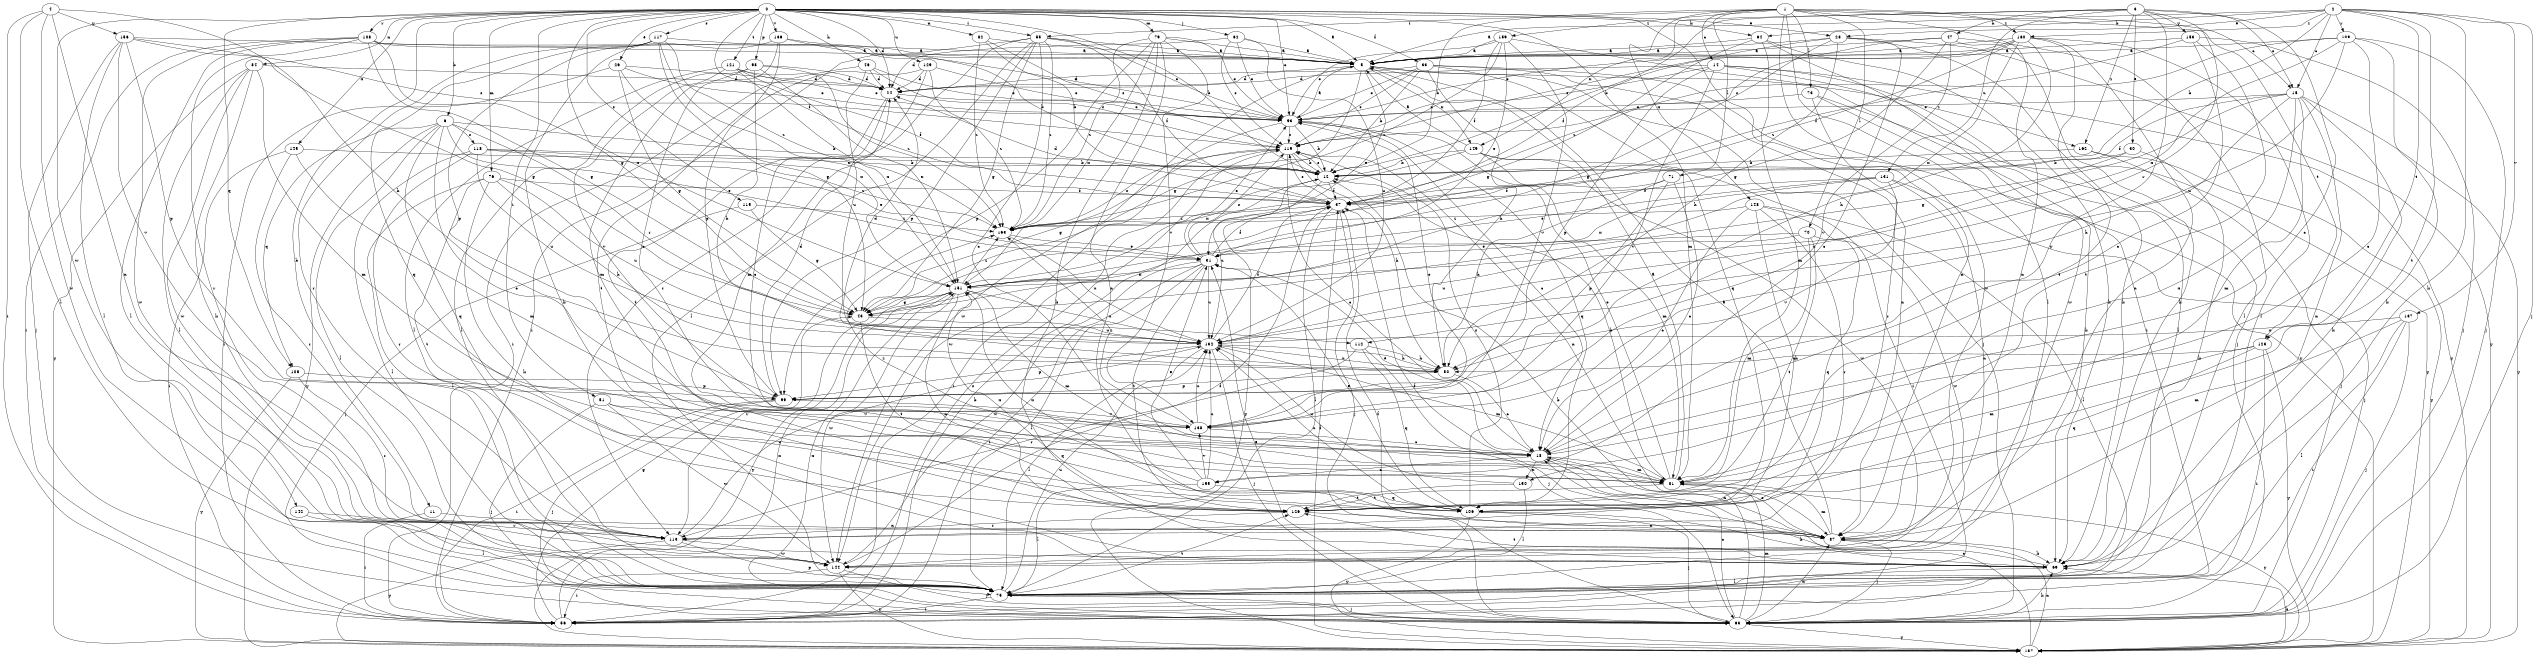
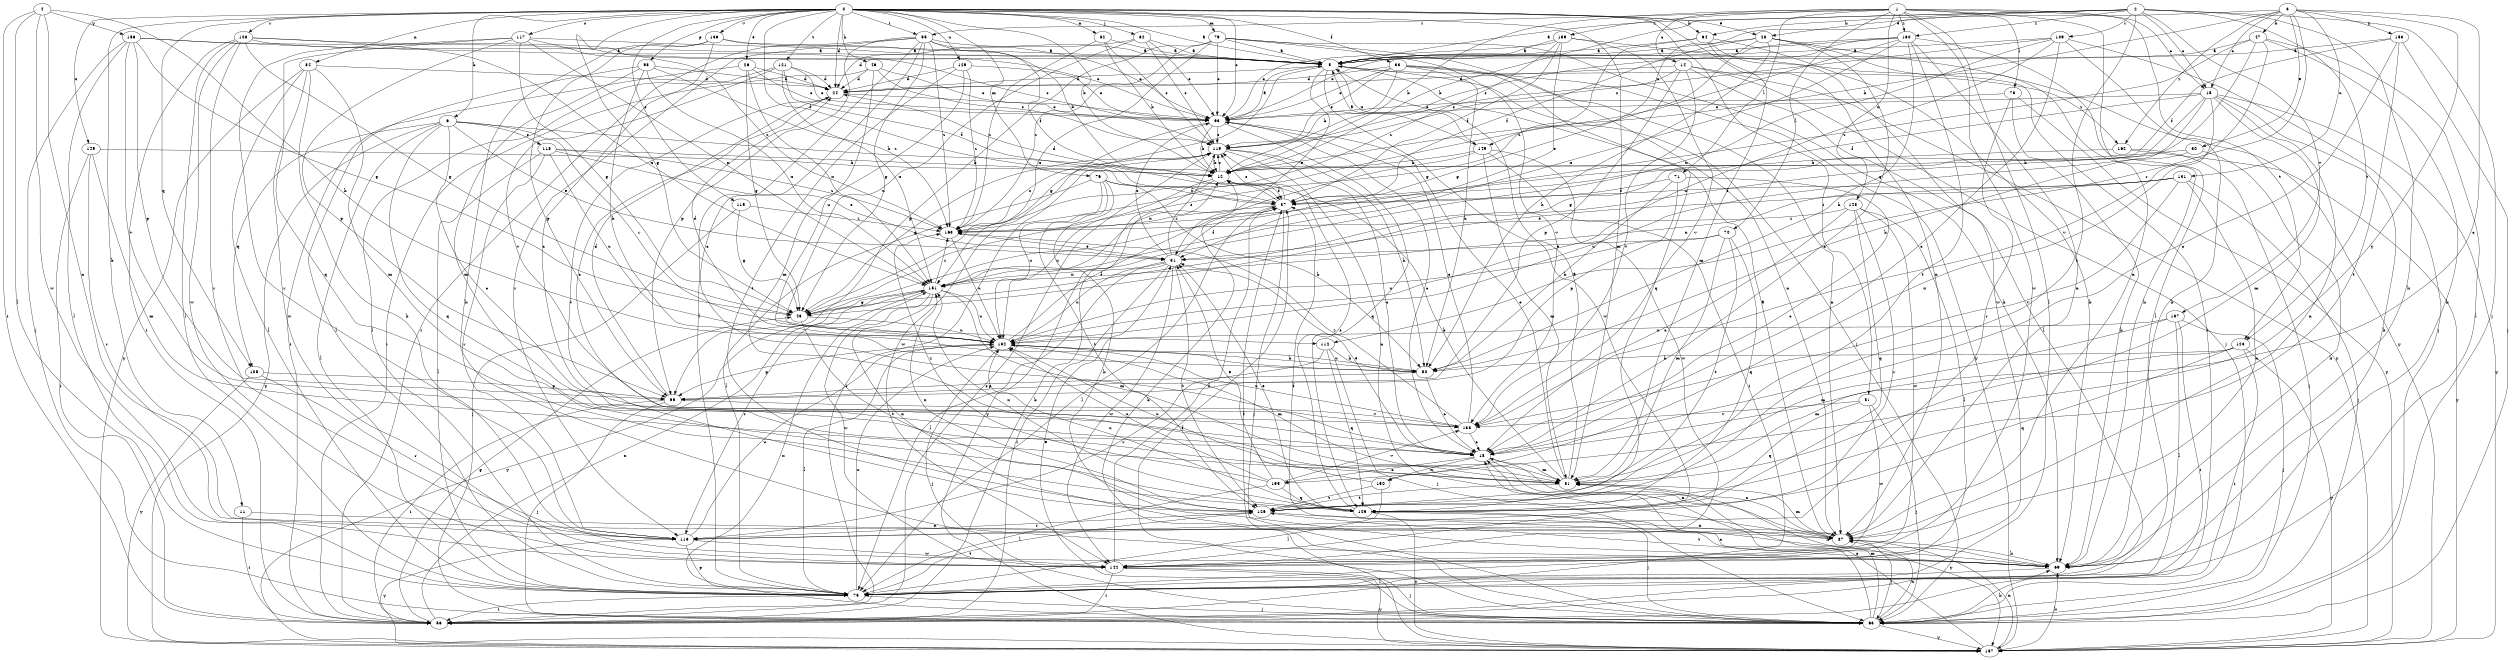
(299, 512) -> none
